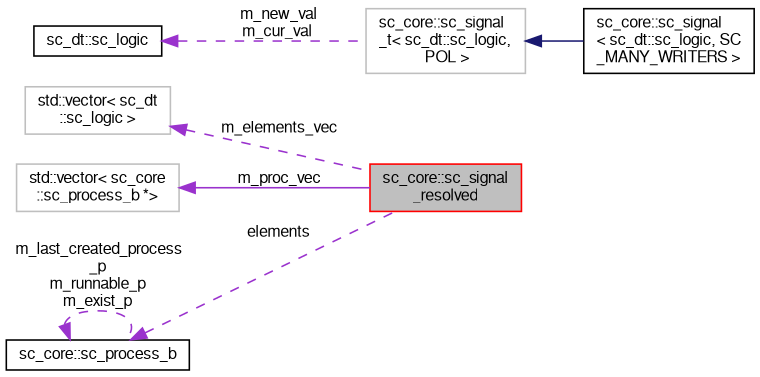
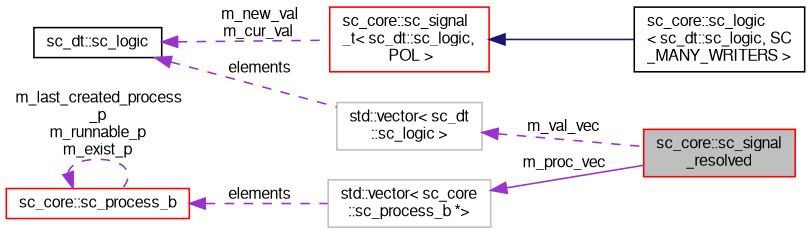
(446, 41) -> (409, 39)
(669, 41) -> (719, 39)
none -> (254, 84)
(278, 129) -> (562, 127)
(270, 272) -> (267, 204)
(98, 355) -> (98, 204)
